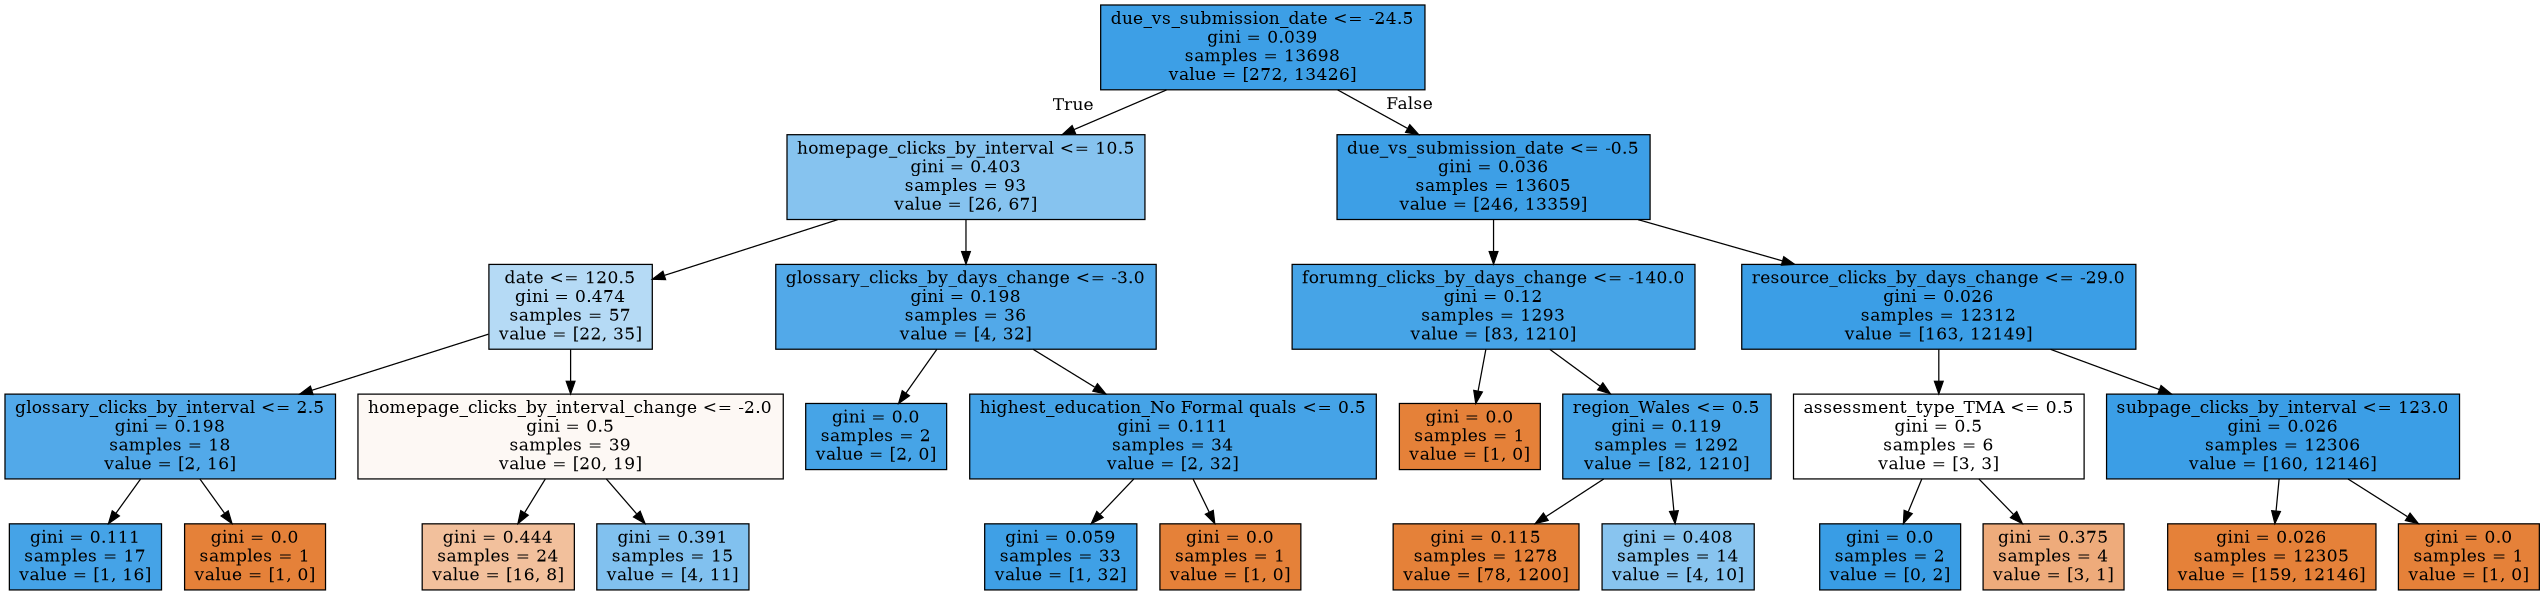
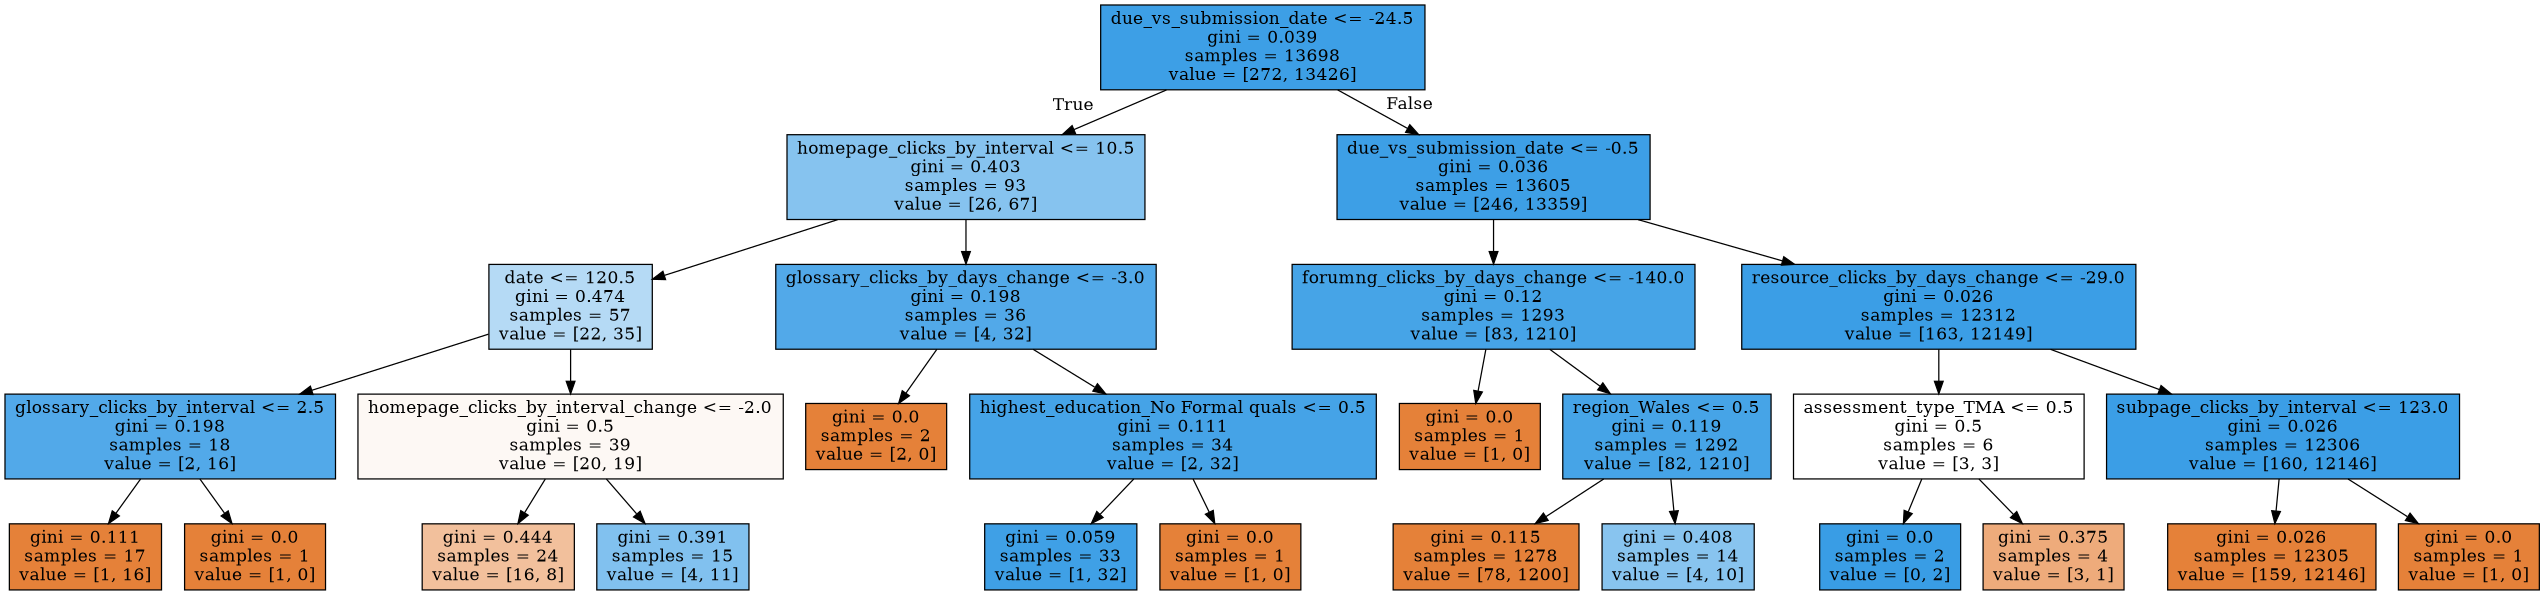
(876, 437) -> (876, 437)
(85, 557) -> (85, 557)
